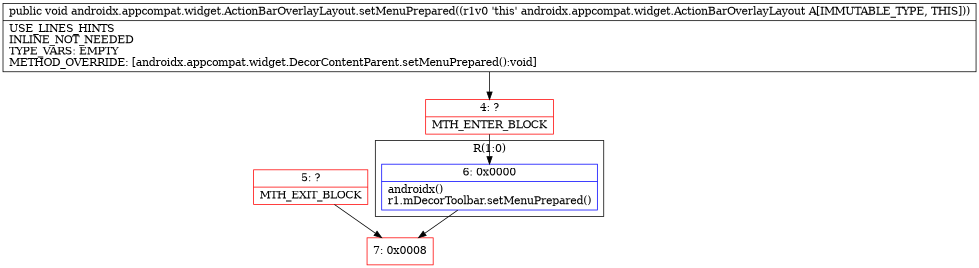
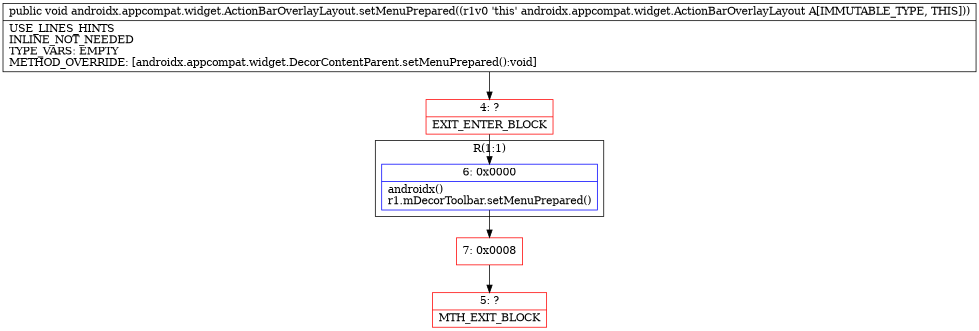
(490, 125) -> (490, 125)
(490, 149) -> (490, 149)
(355, 219) -> (490, 275)
